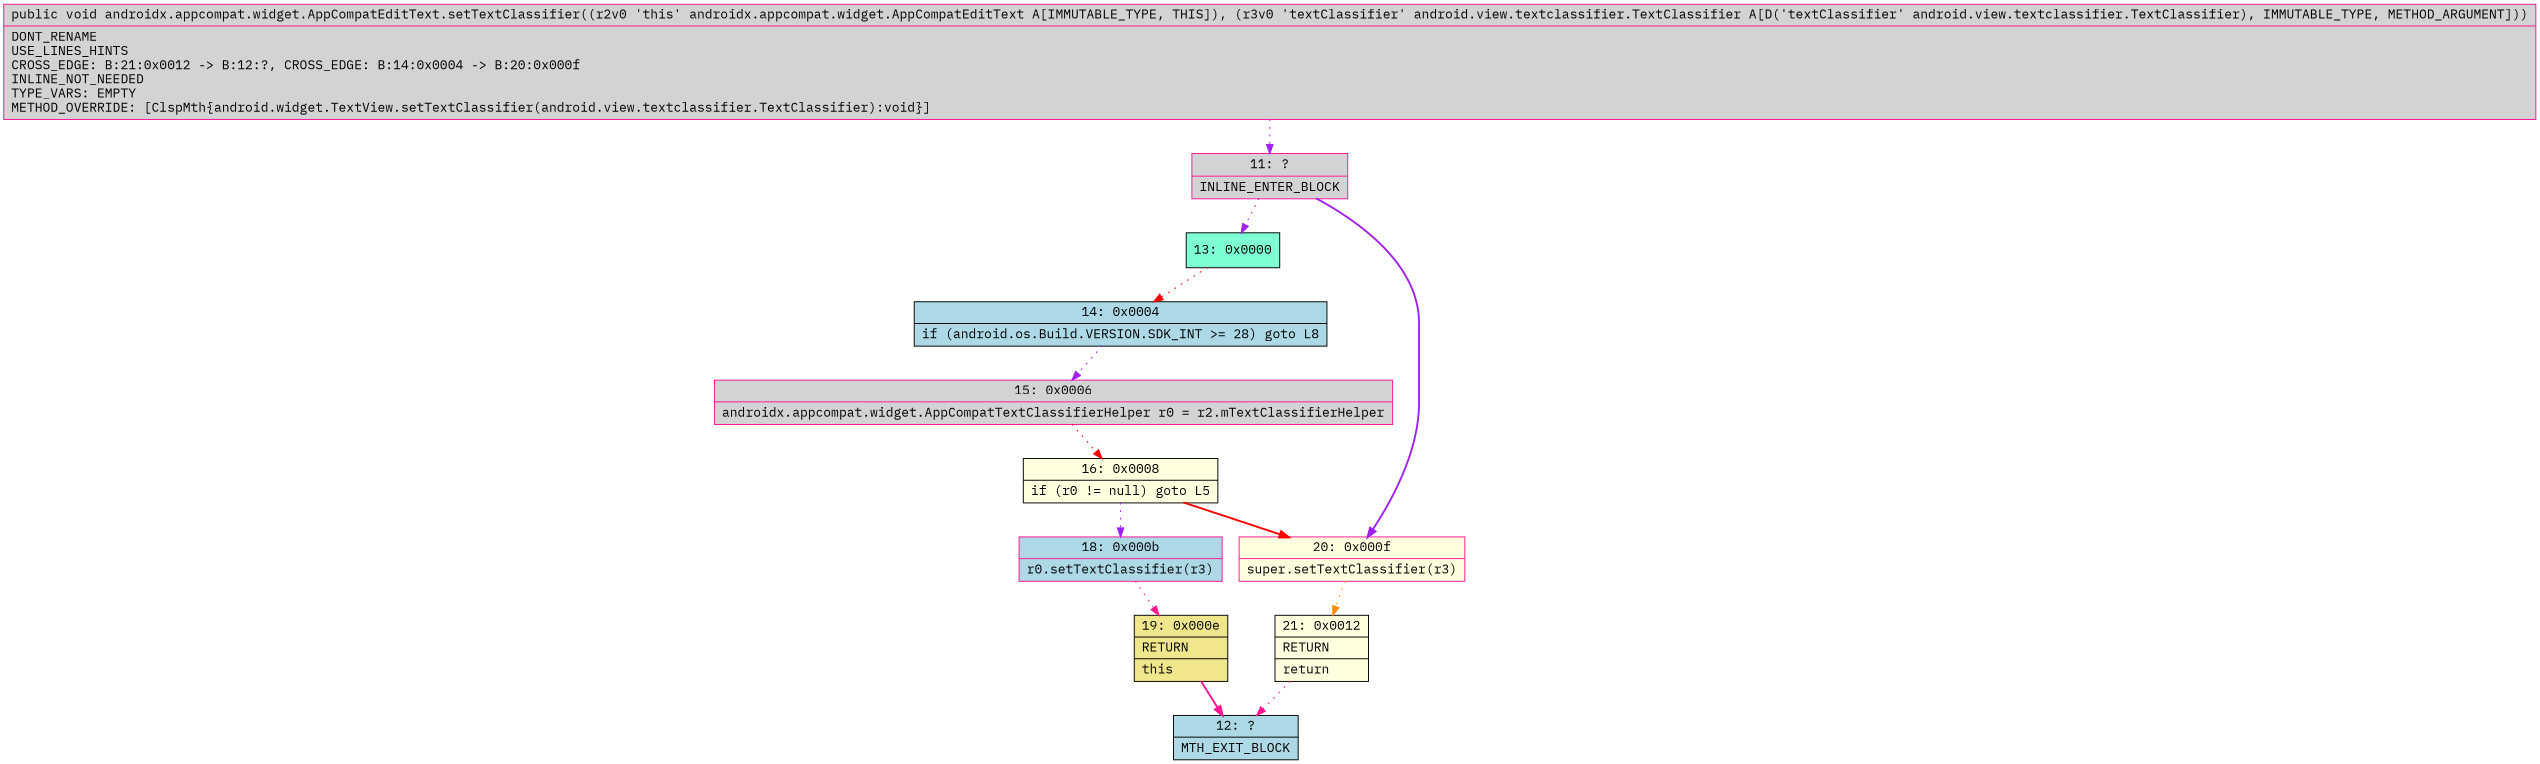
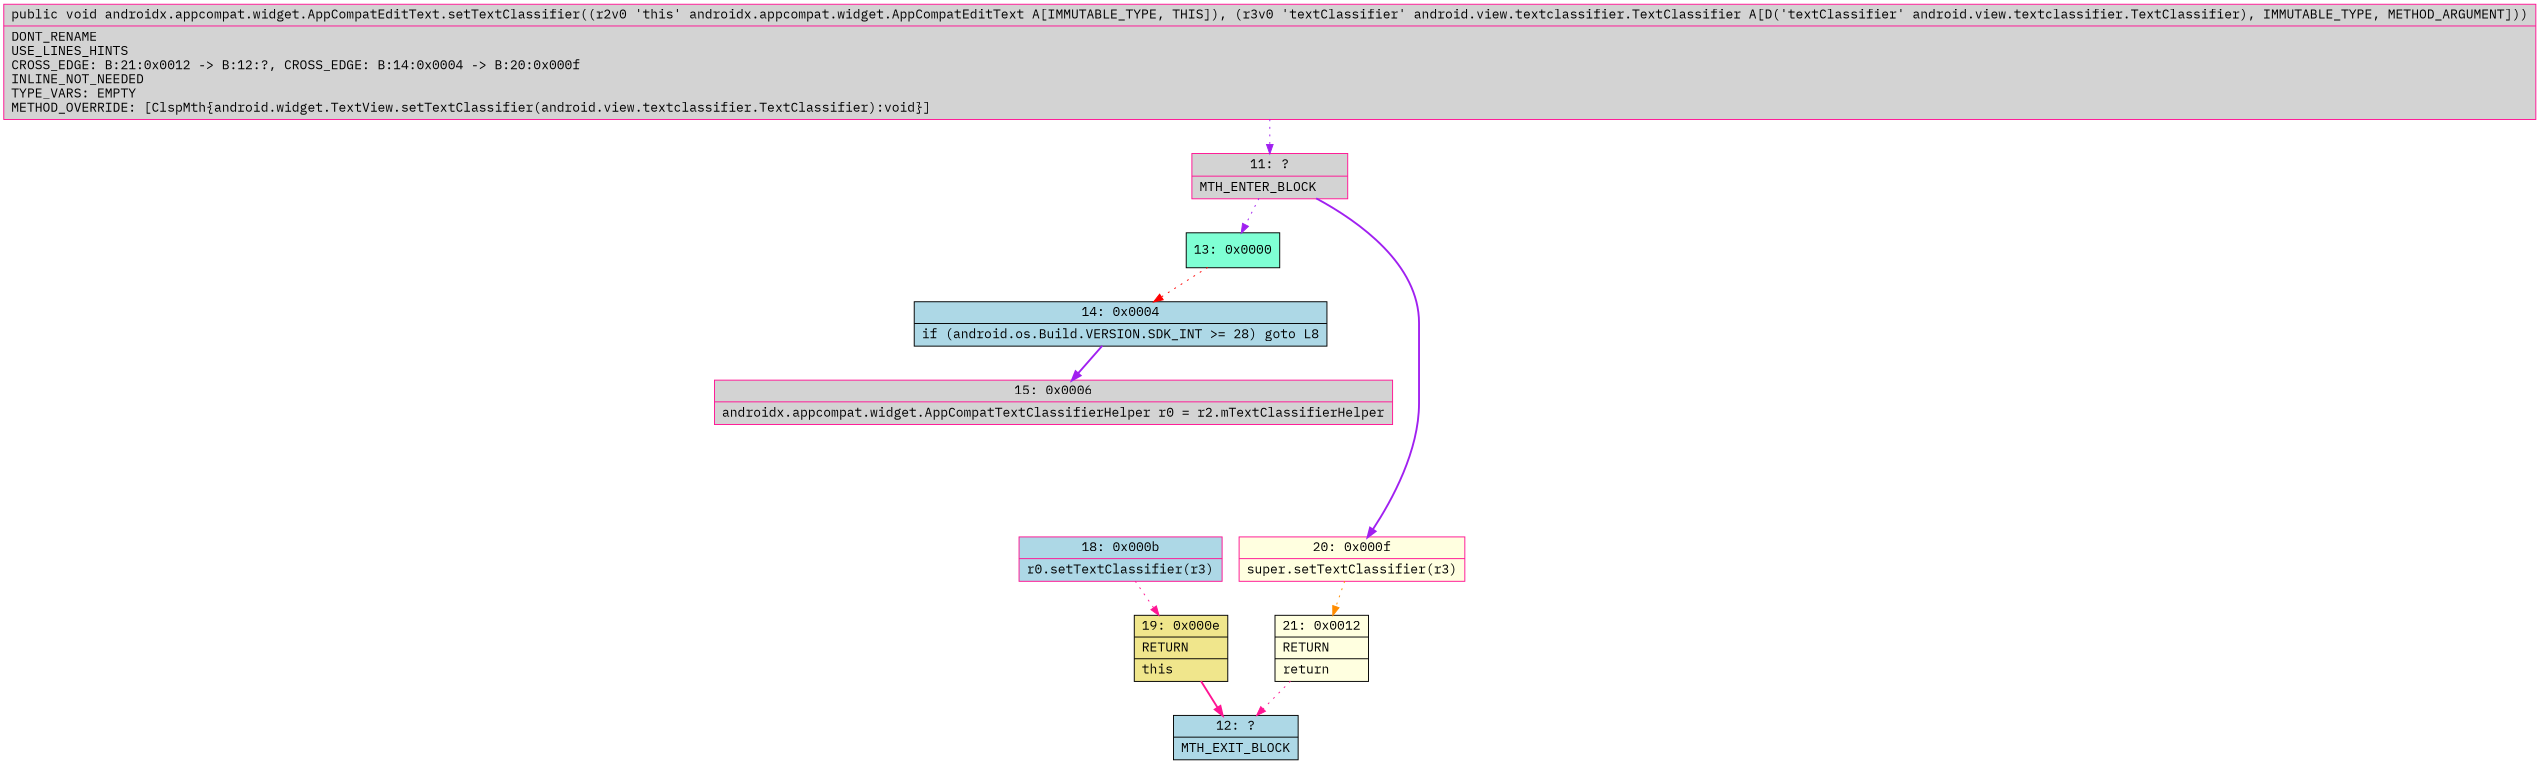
(1270, 187) -> (1258, 187)
(1090, 359) -> (1090, 359)
(1121, 481) -> none
